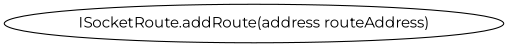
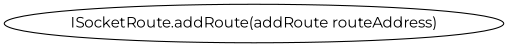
(254, 24) -> (254, 24)
